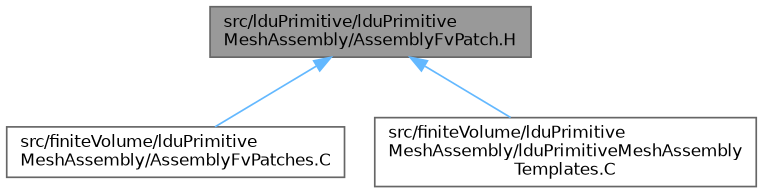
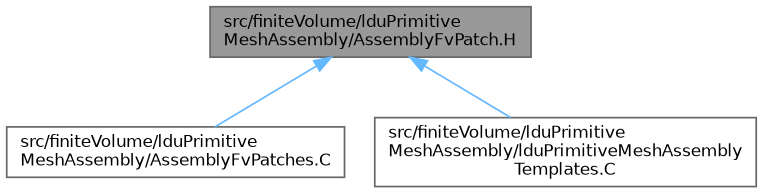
(371, 32) -> (371, 32)
